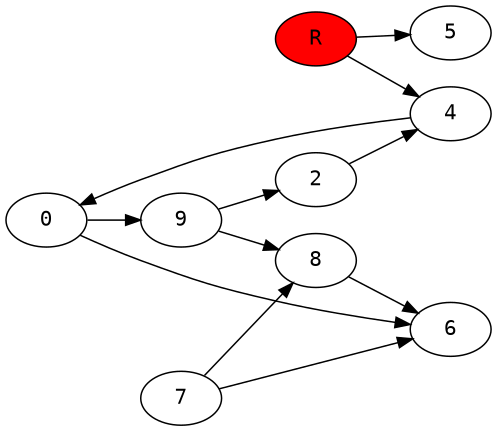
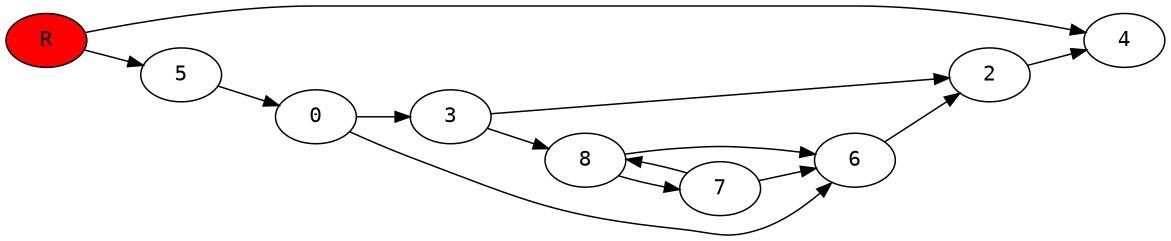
none -> (916, 122)
(249, 145) -> (241, 94)
none -> (641, 182)
(181, 220) -> (451, 117)
